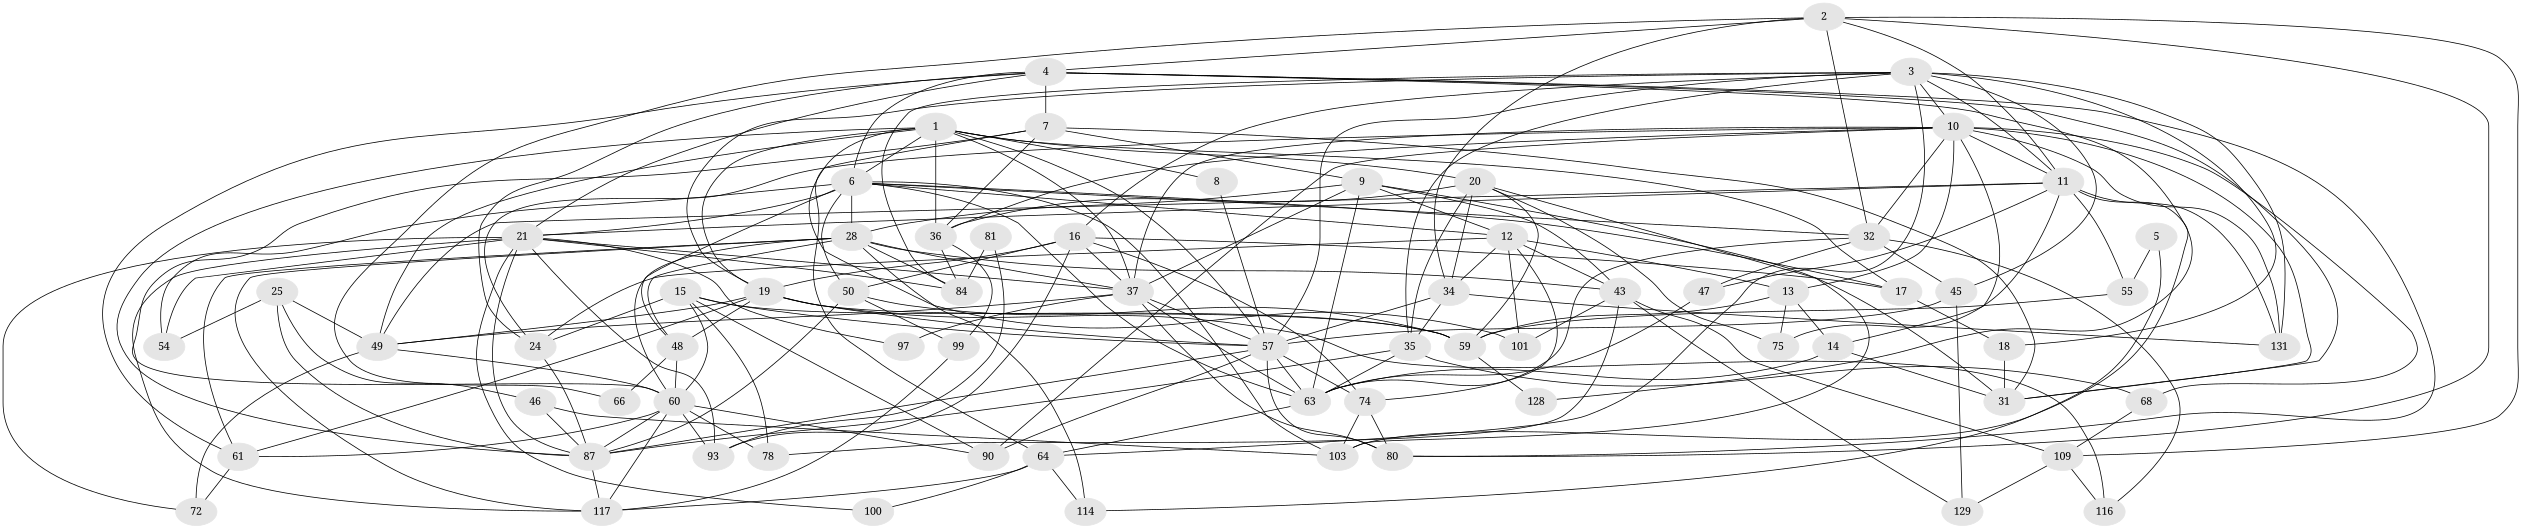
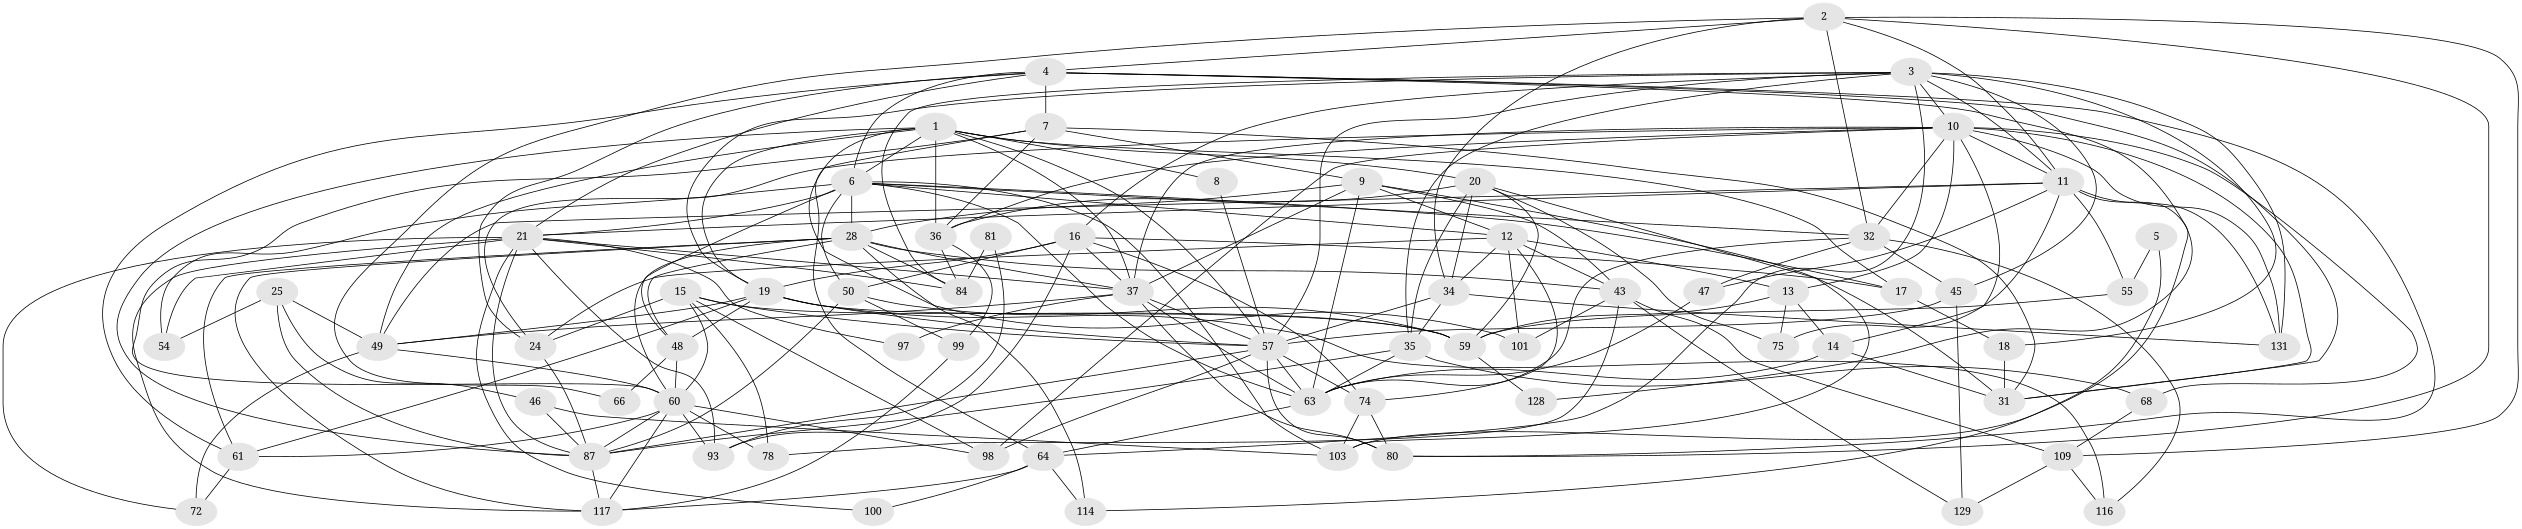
(988, 457) -> (988, 457)
